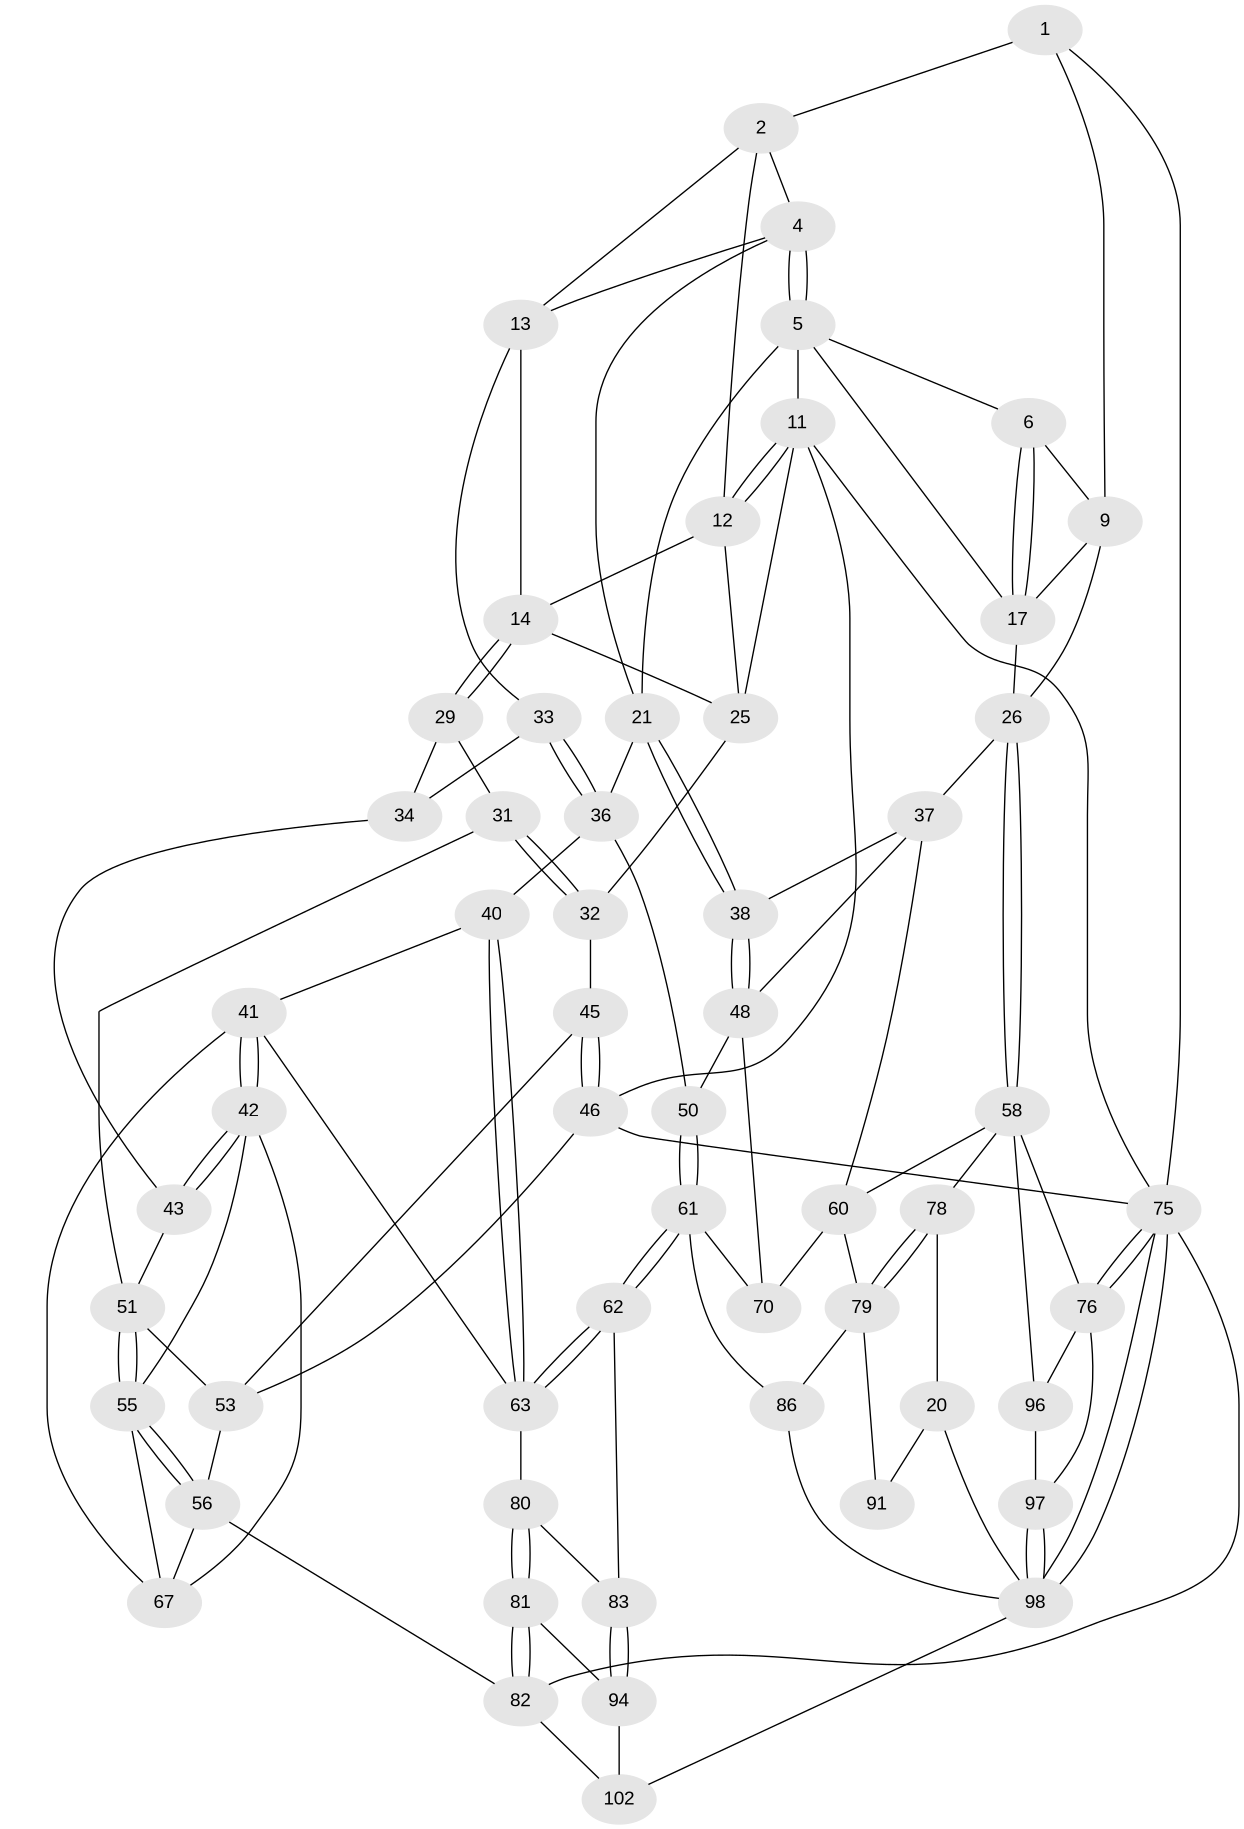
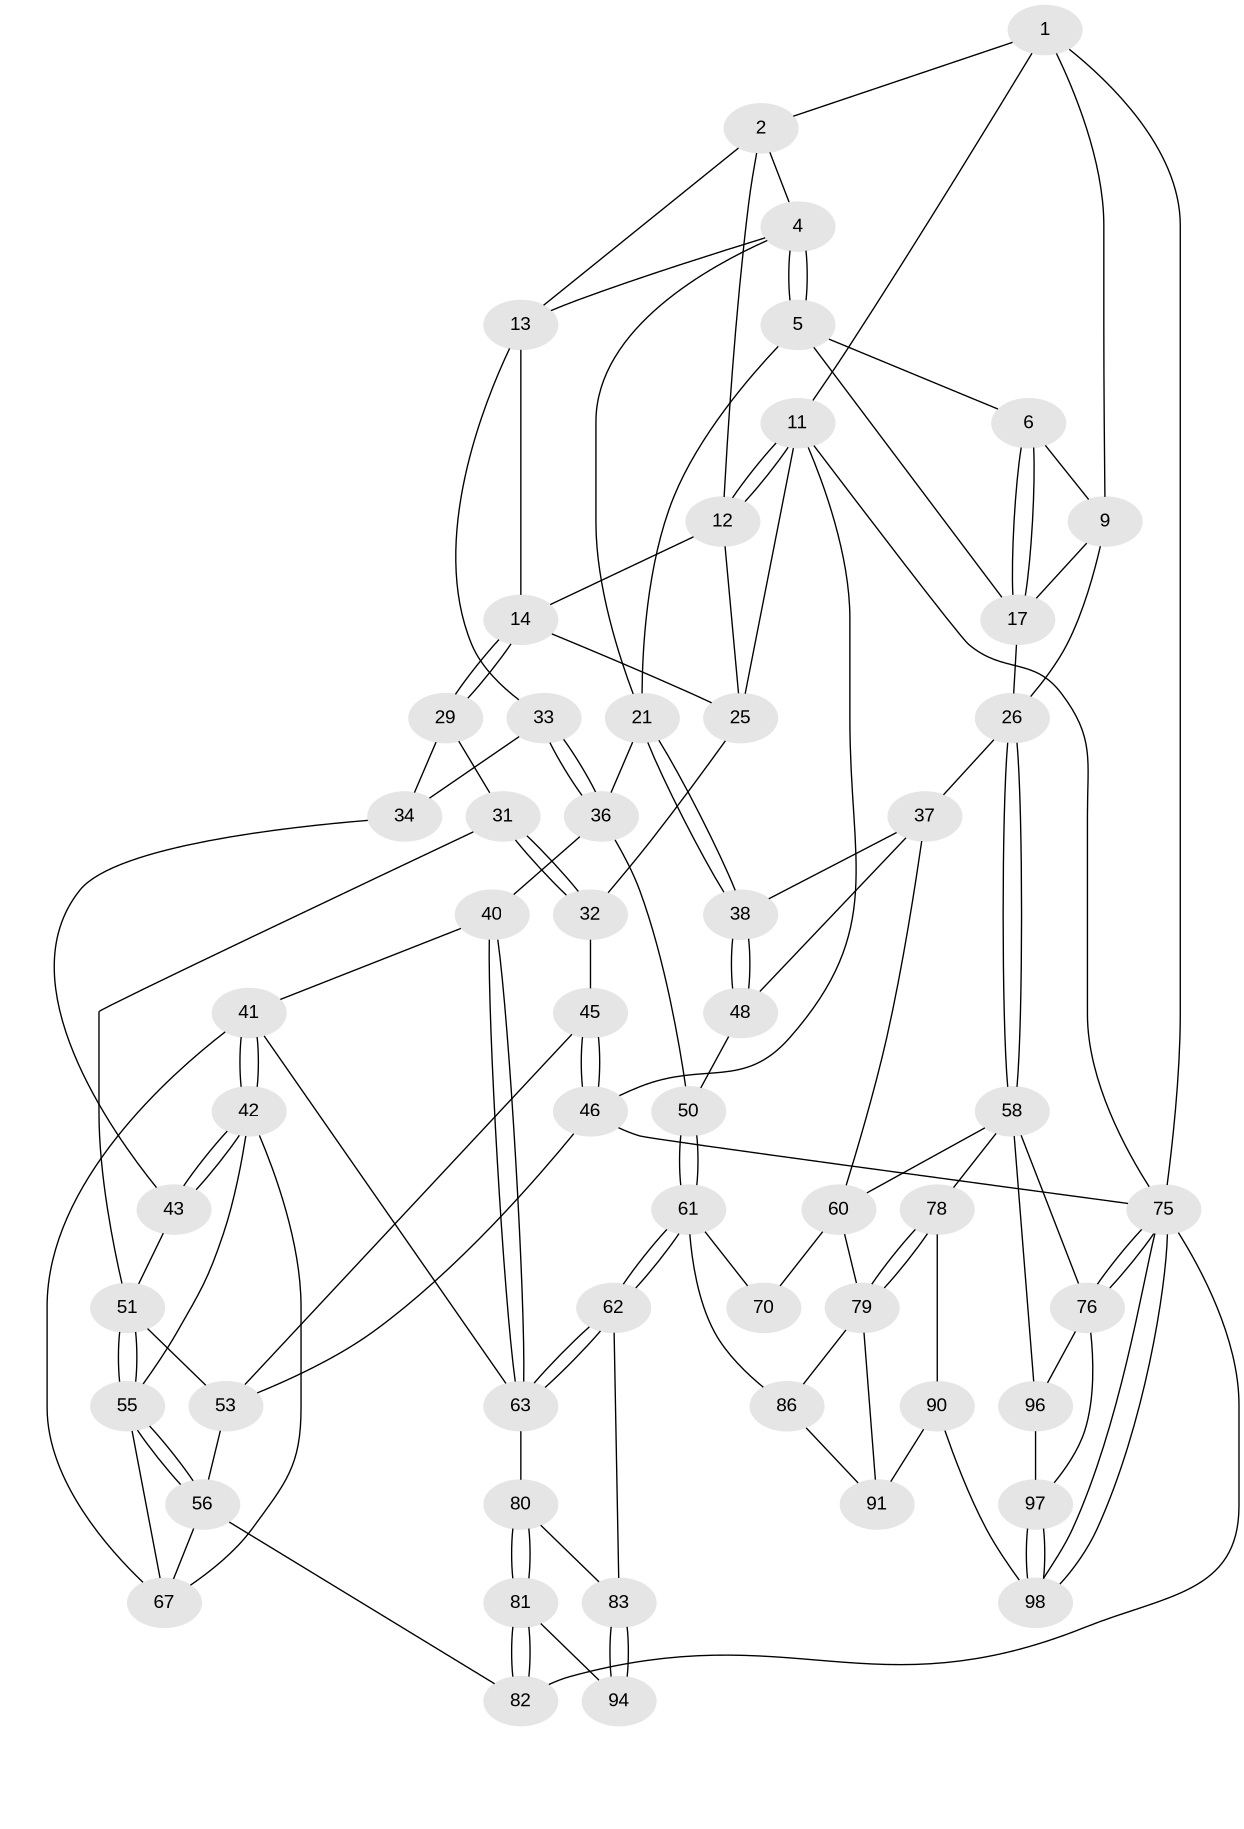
(798, 374) -> (924, 228)
(753, 1167) -> none
(937, 1406) -> (937, 1406)
(860, 1554) -> (832, 1455)
(619, 1799) -> none
